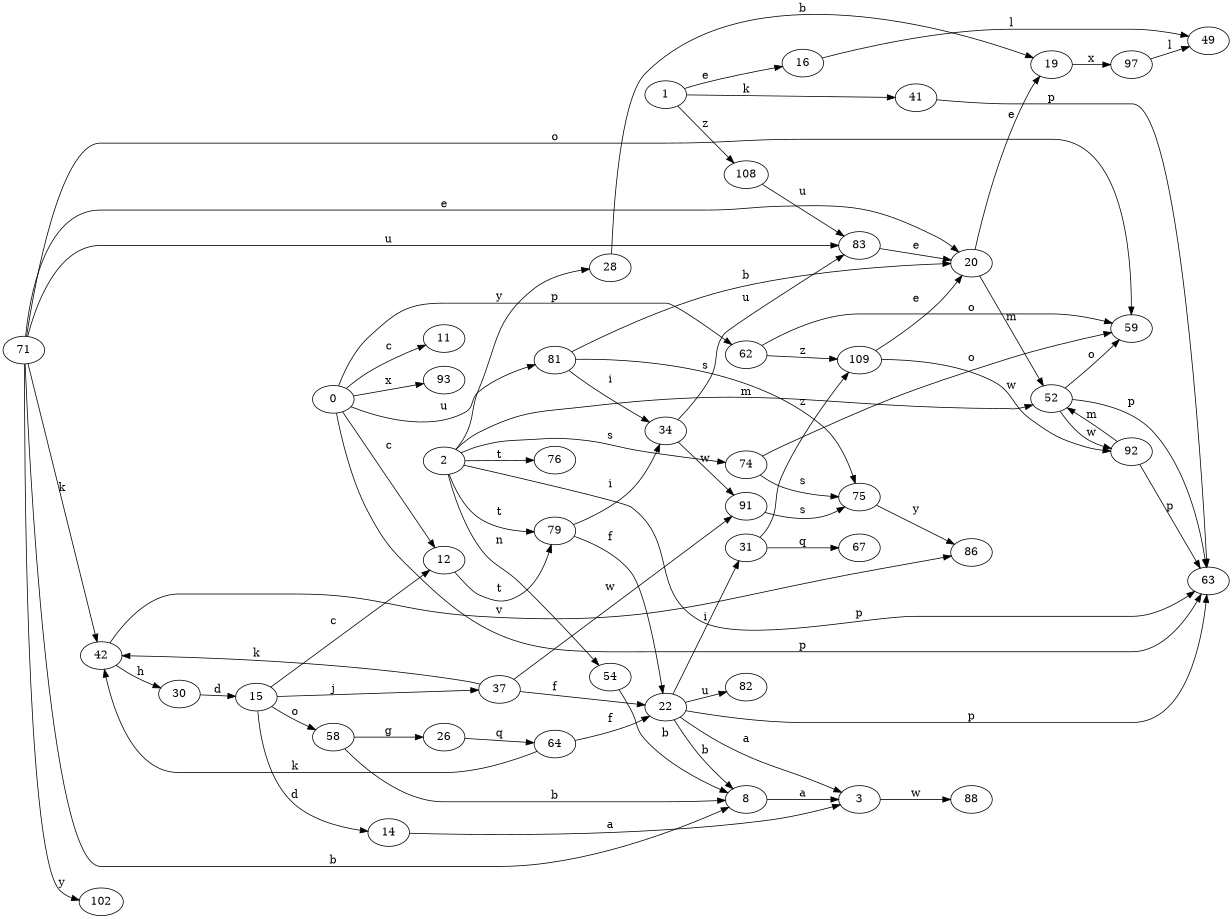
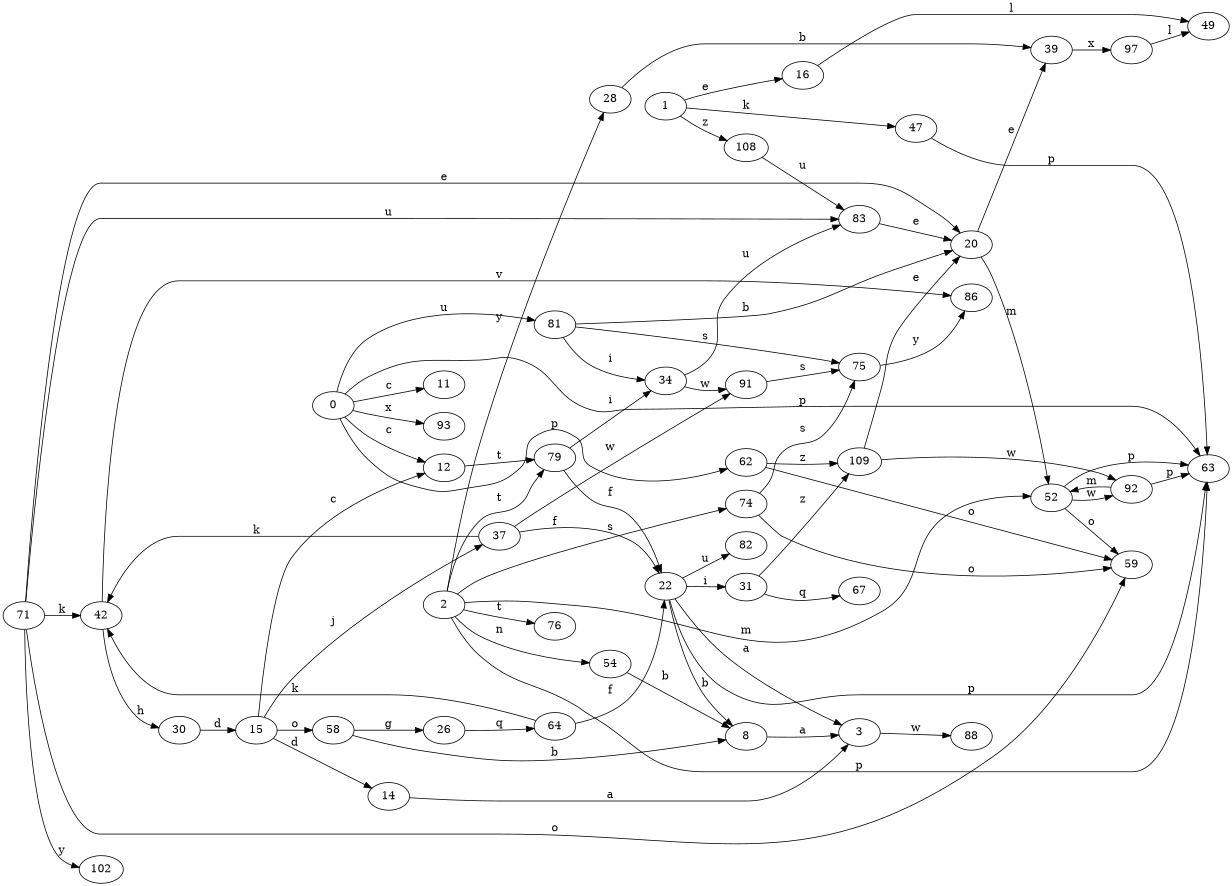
(1052, 65) -> (1052, 50)
(916, 98) -> (916, 128)
(158, 866) -> none
